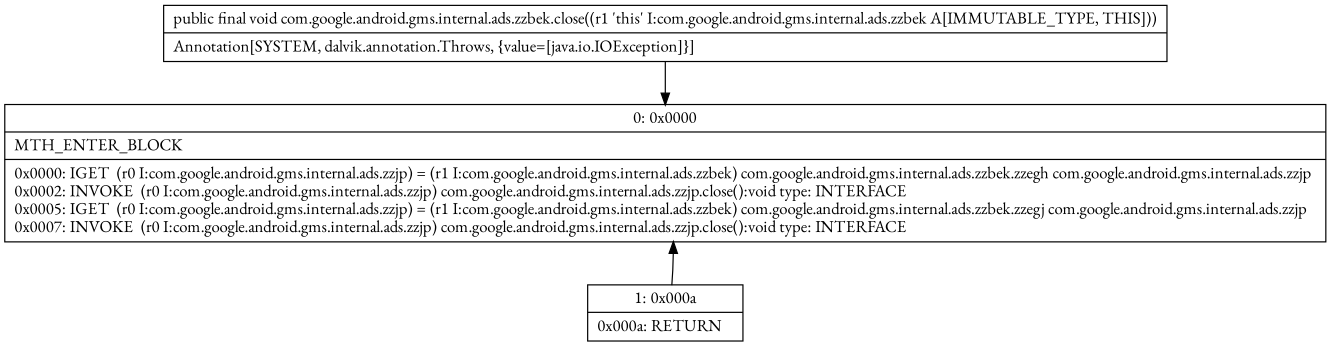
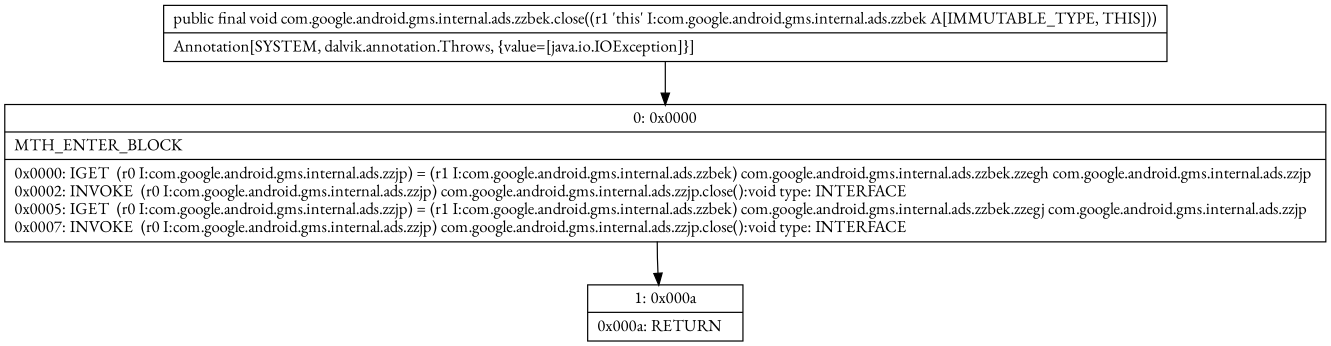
(673, 269) -> (657, 257)
